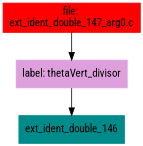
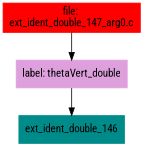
(72, 74) -> (72, 74)
